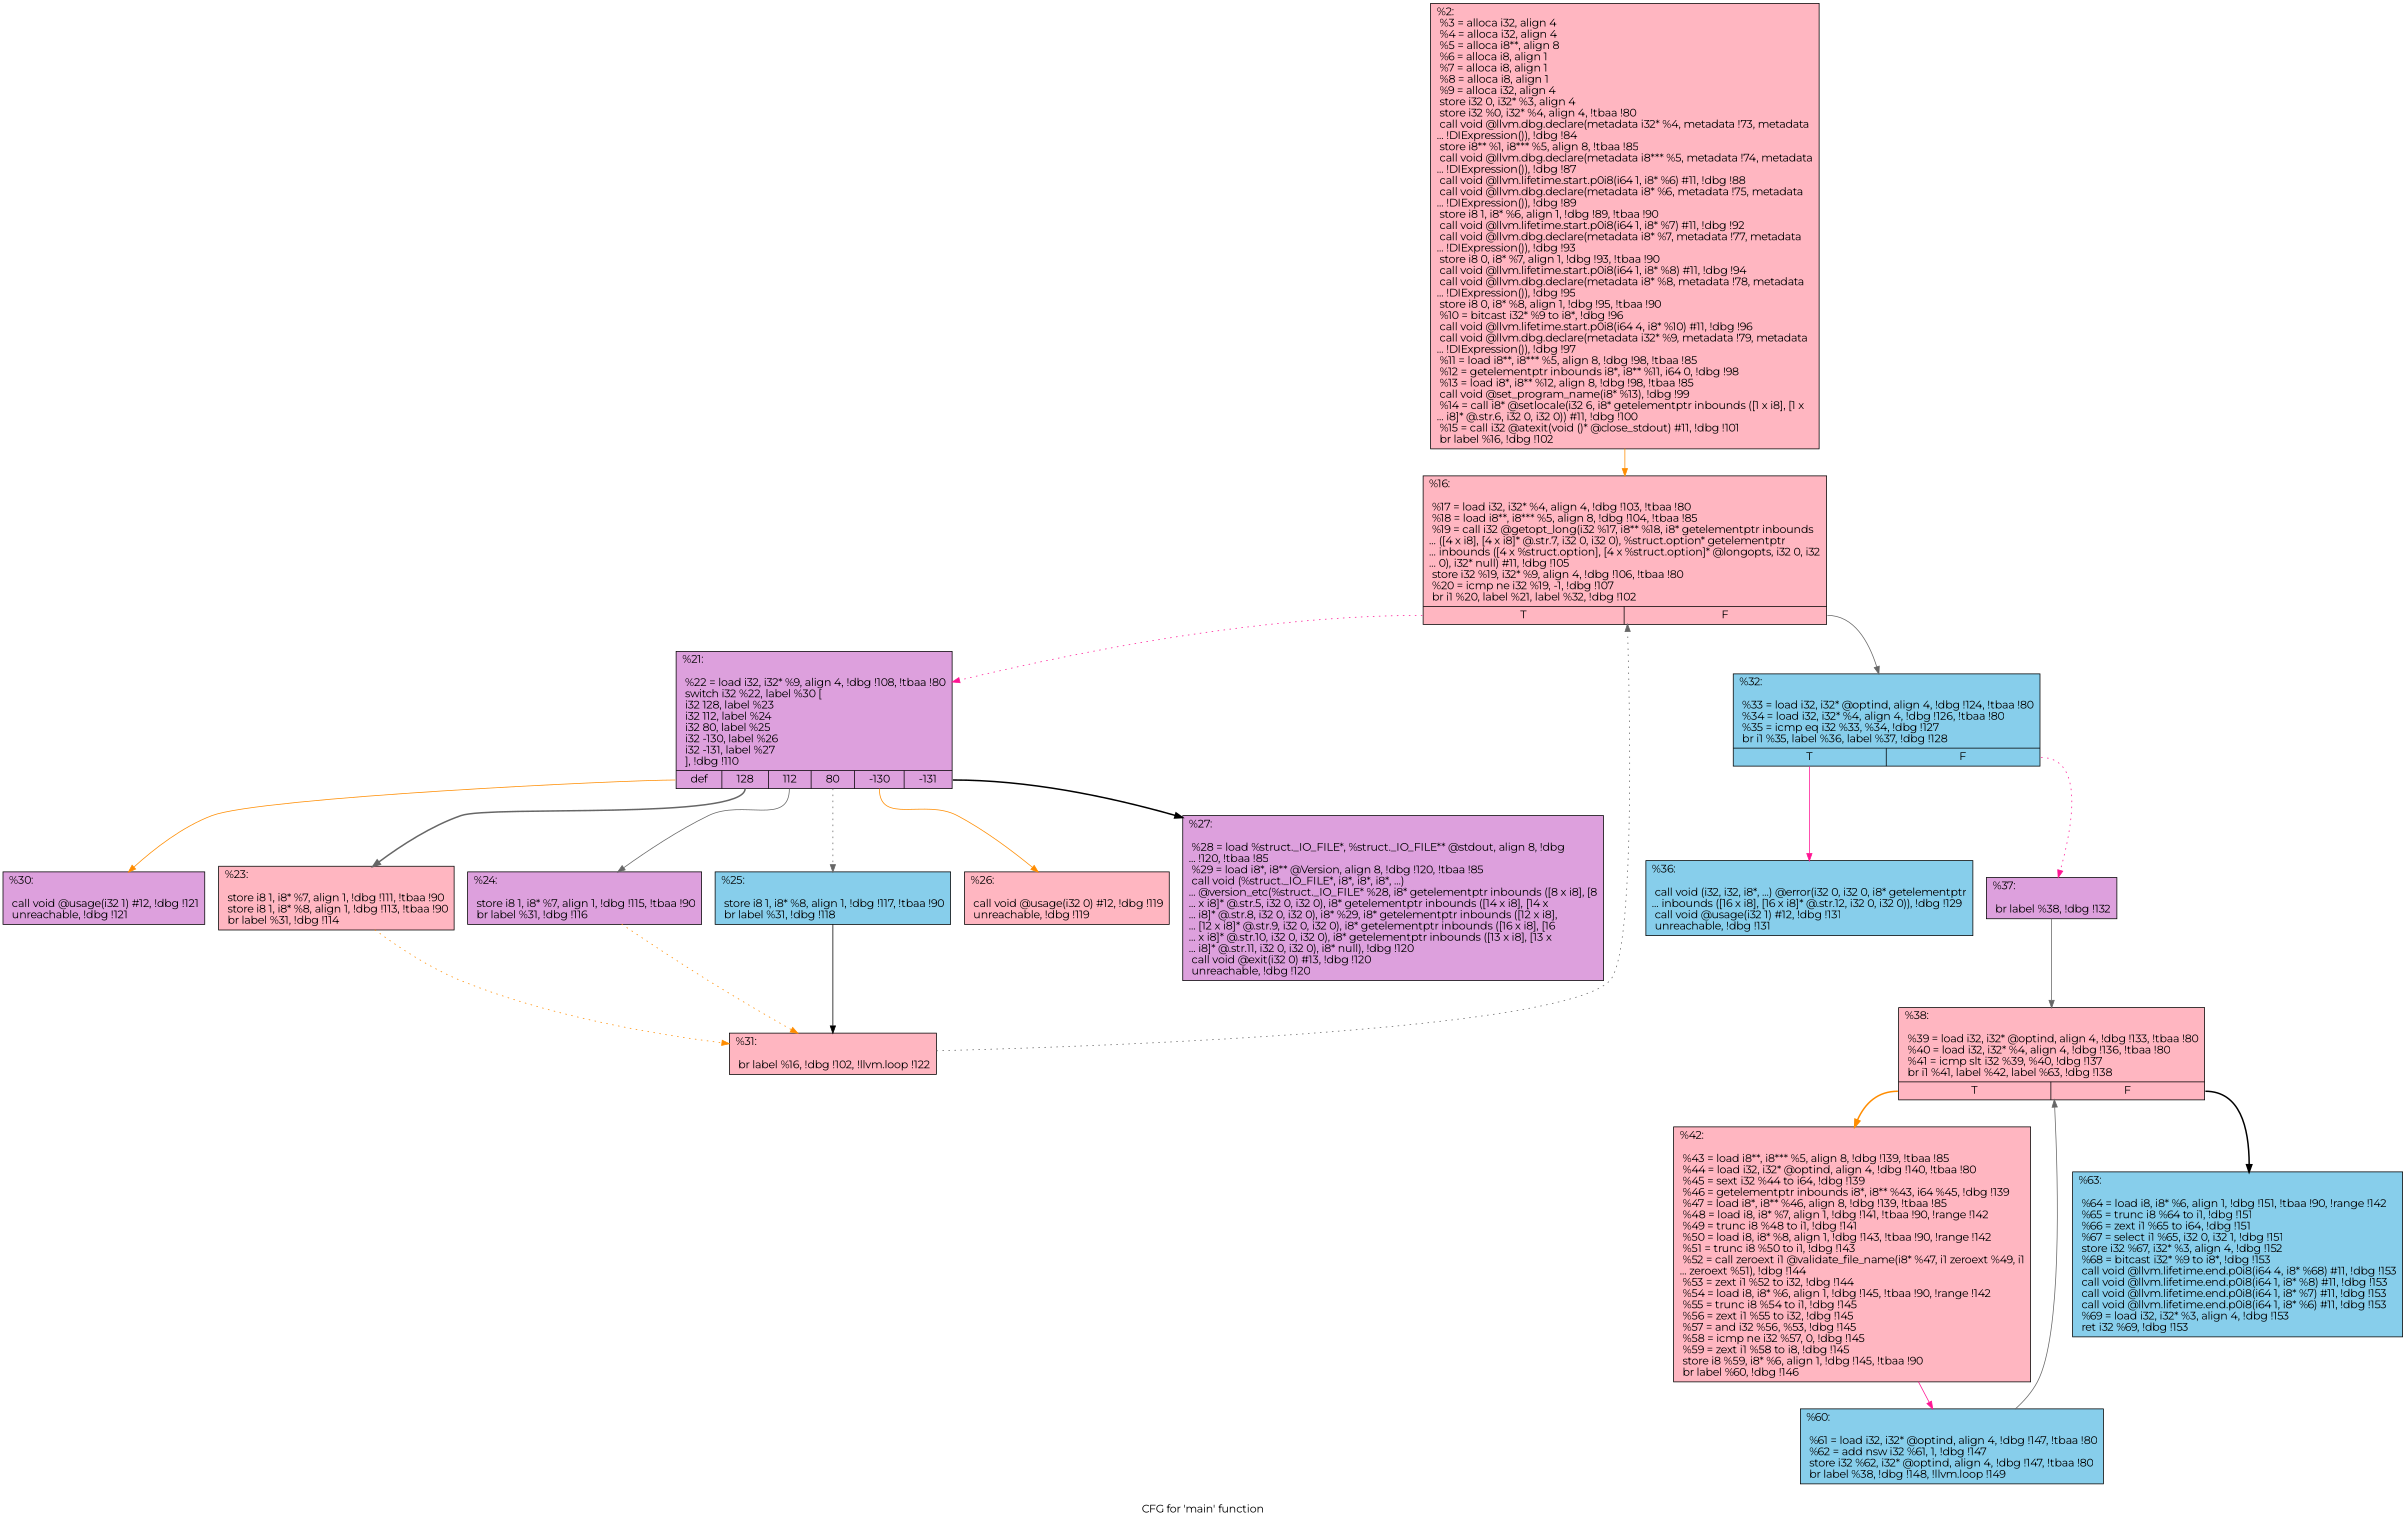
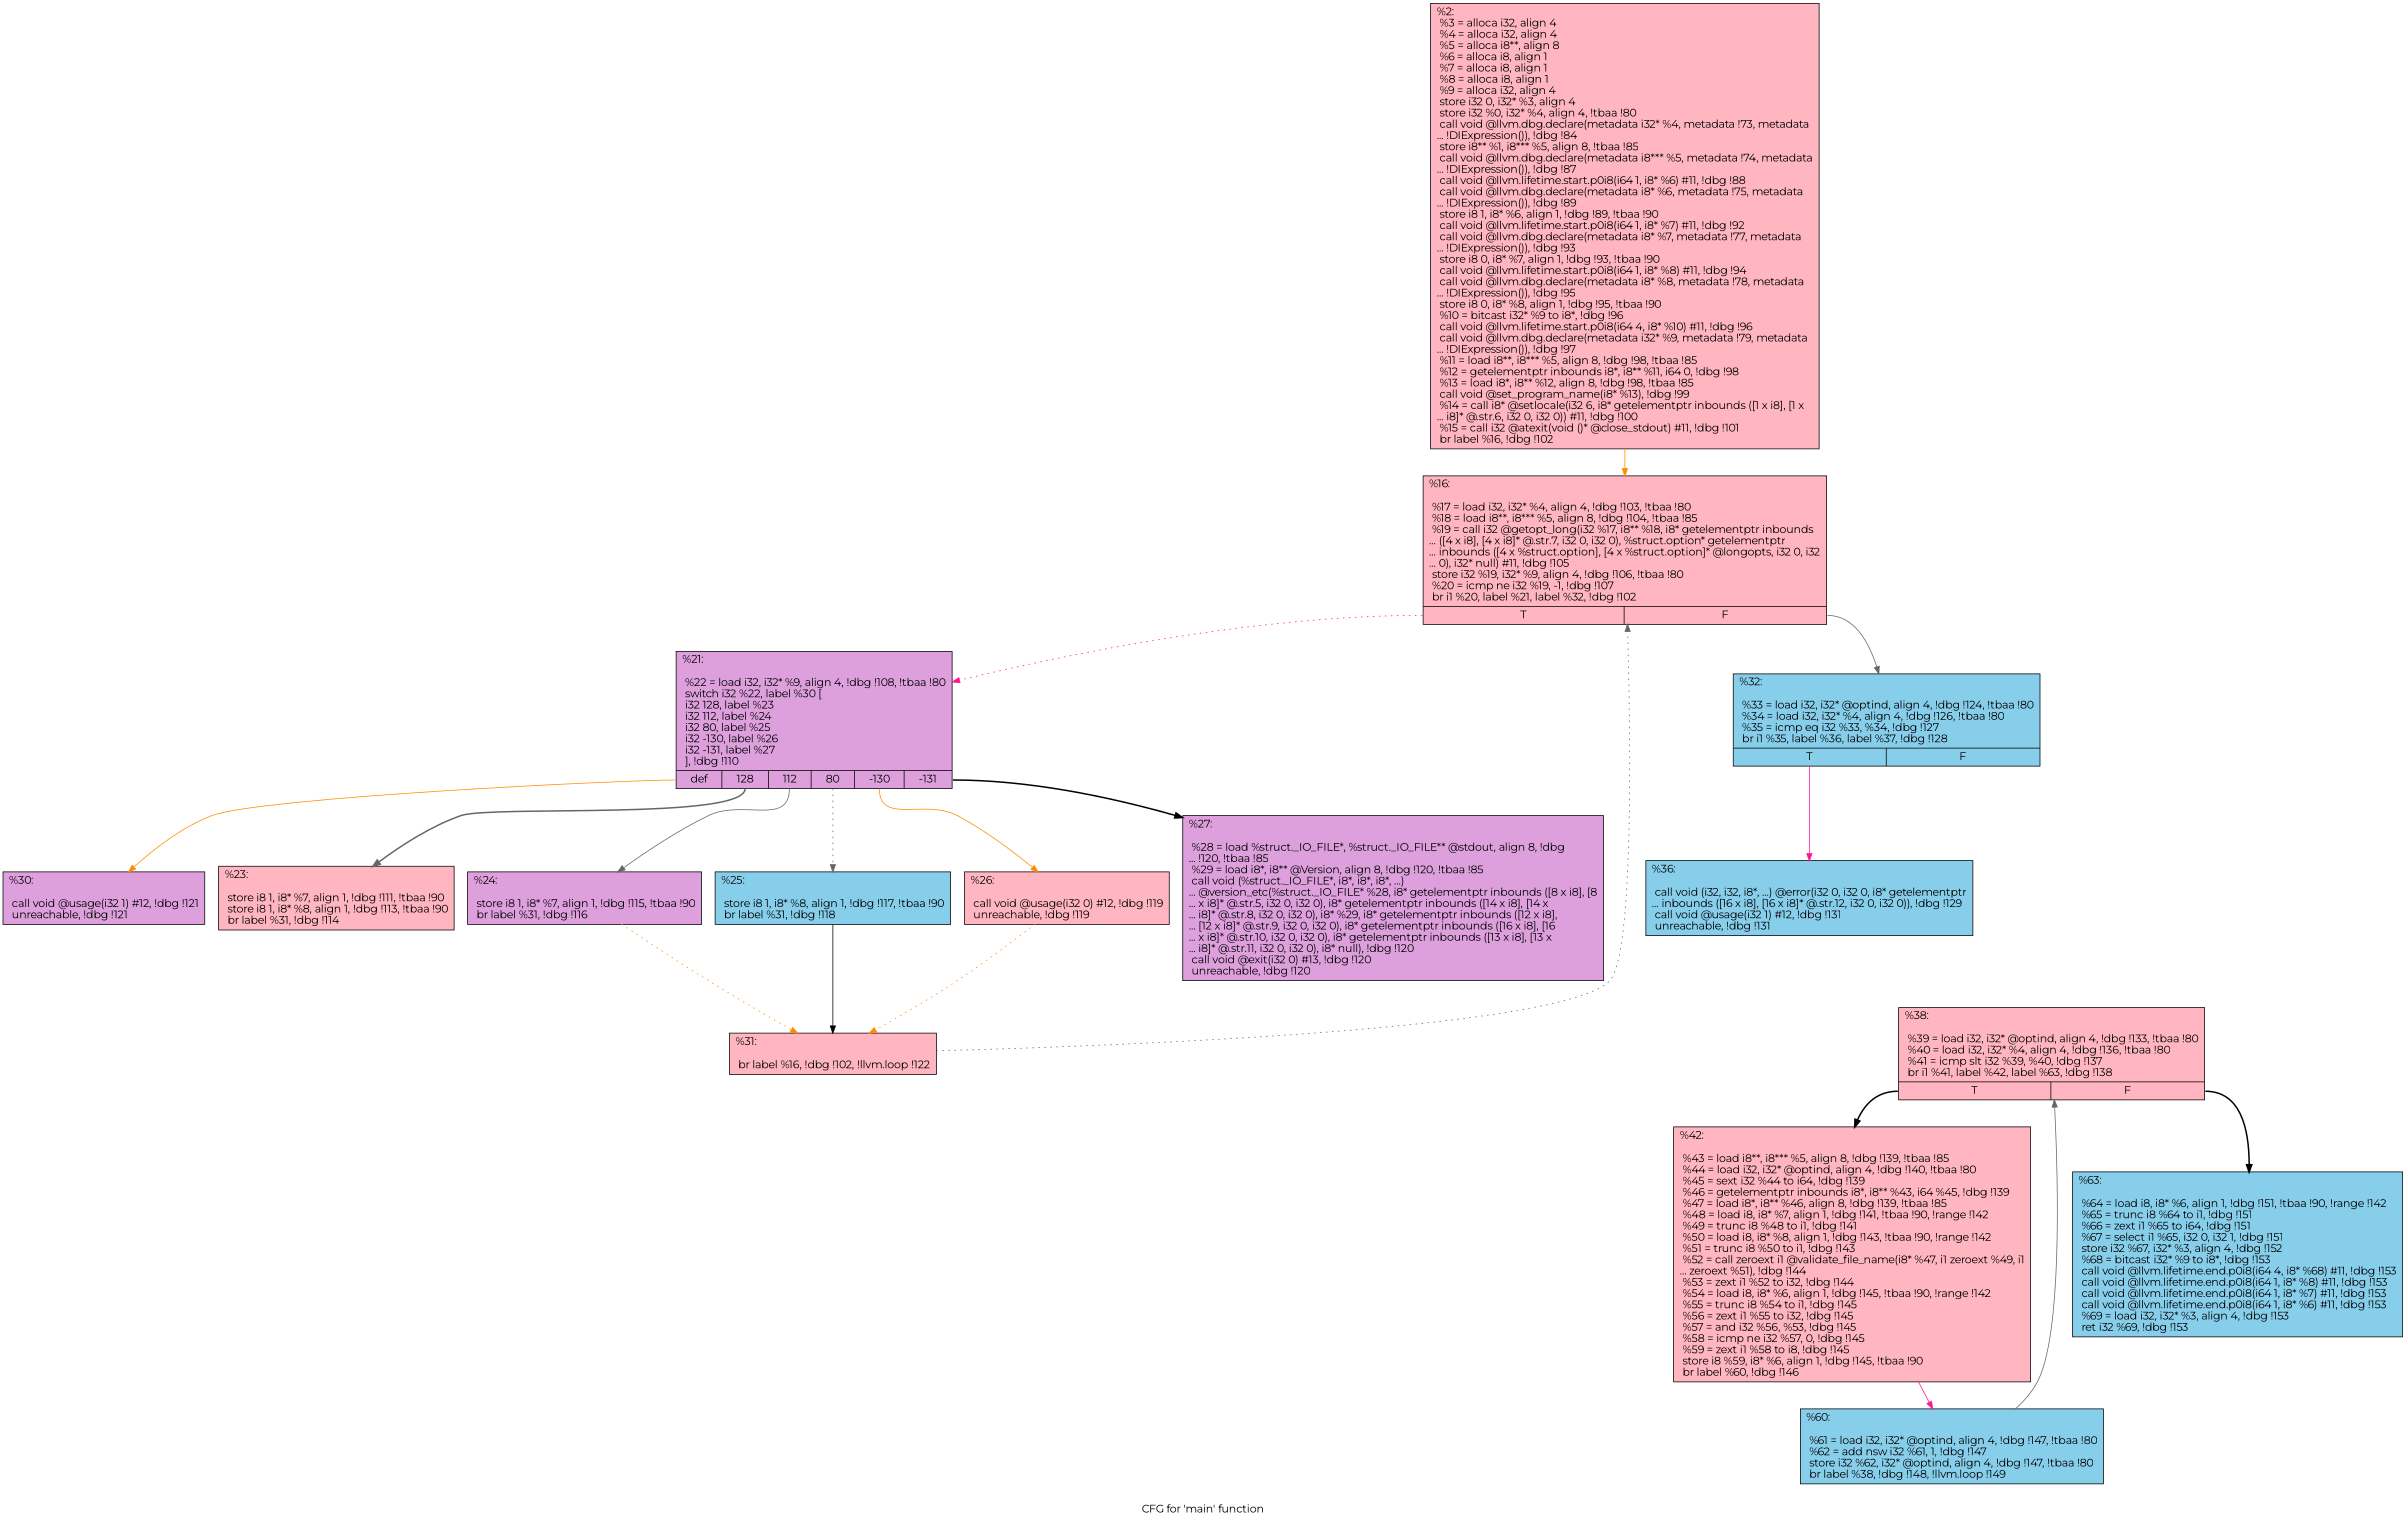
(2052, 898) -> none
(541, 1007) -> (958, 980)
(1873, 1099) -> (1873, 1099)
